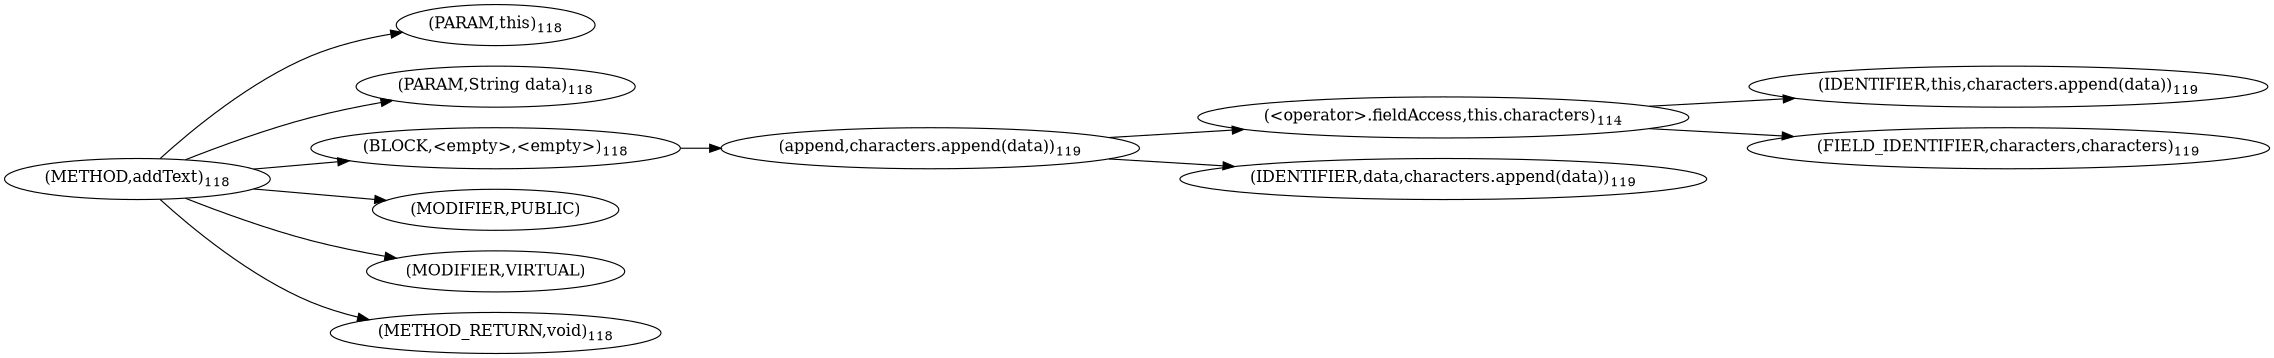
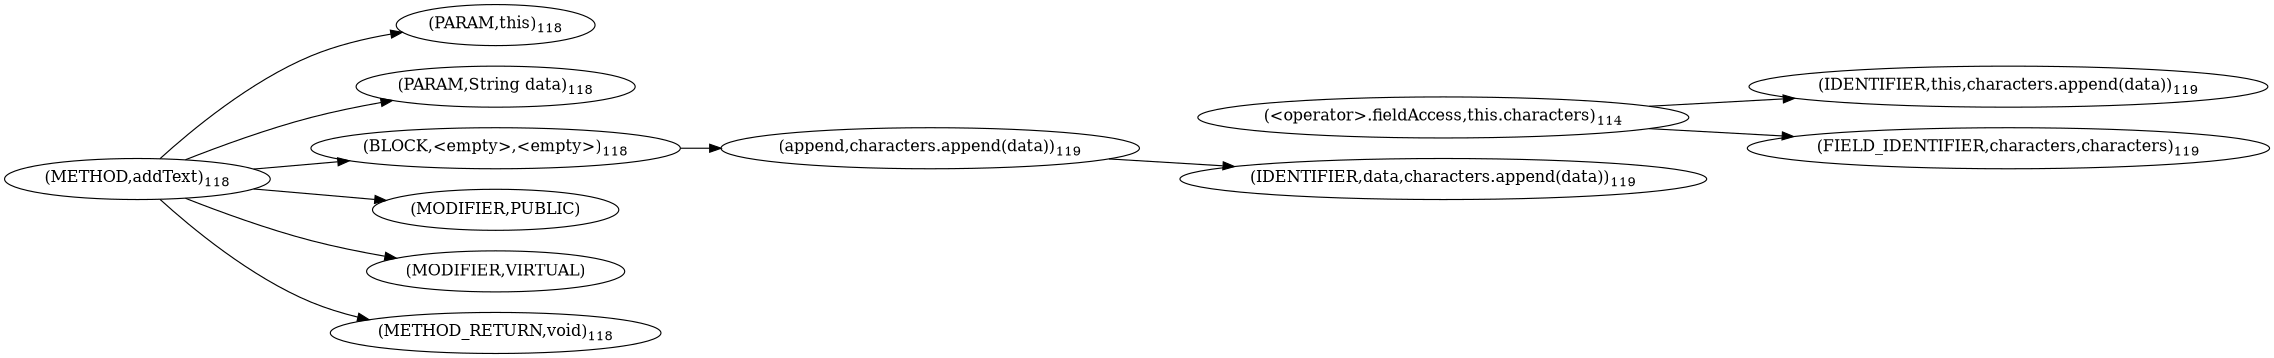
(1171, 134) -> none
